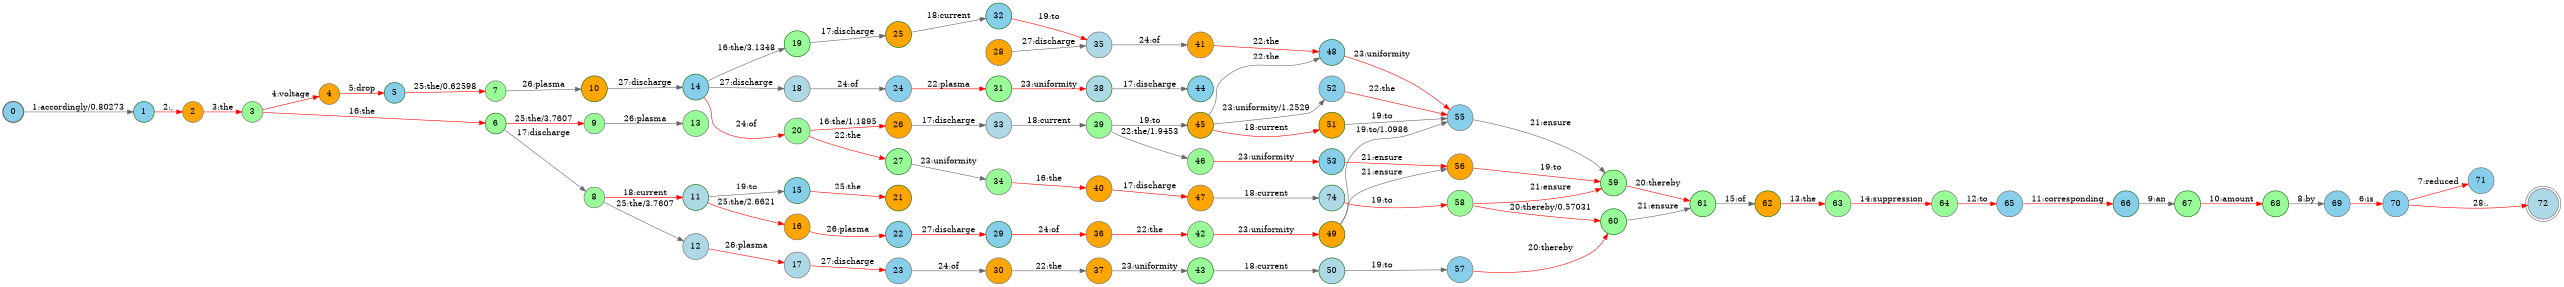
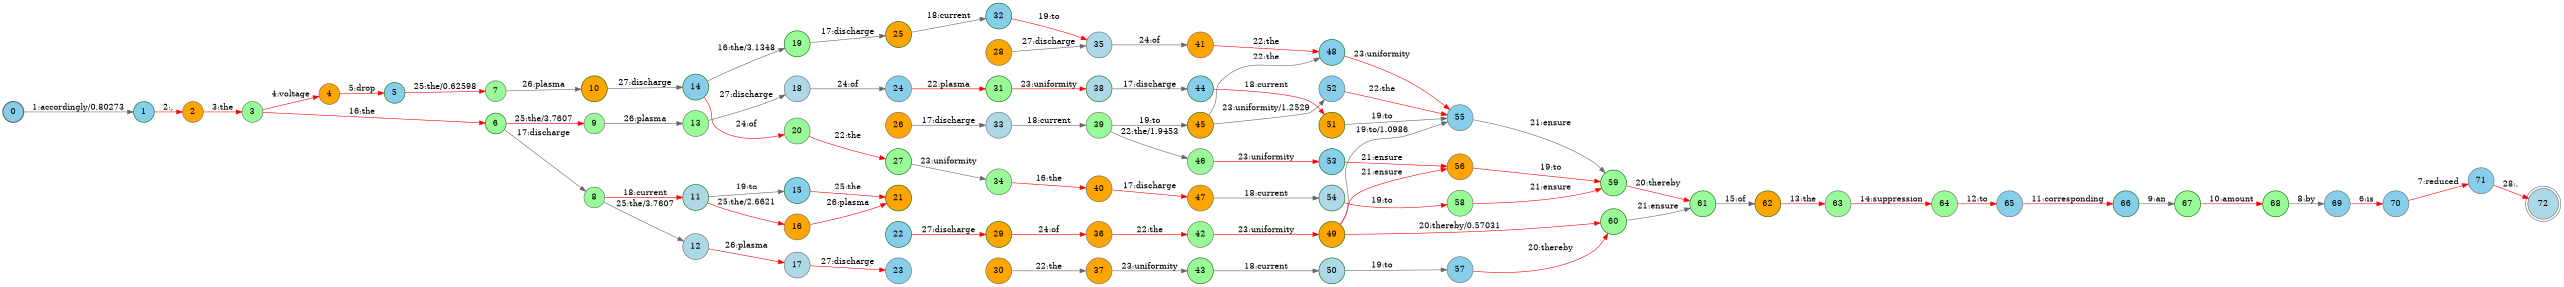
(744, 88) -> (745, 110)
(845, 128) -> none
(1263, 137) -> (1269, 93)
(1381, 184) -> (1381, 184)
(1332, 198) -> (1332, 198)
(2465, 208) -> (2508, 191)
(1534, 215) -> (1470, 232)
(999, 234) -> (999, 234)
(844, 236) -> (846, 216)
(946, 271) -> none
